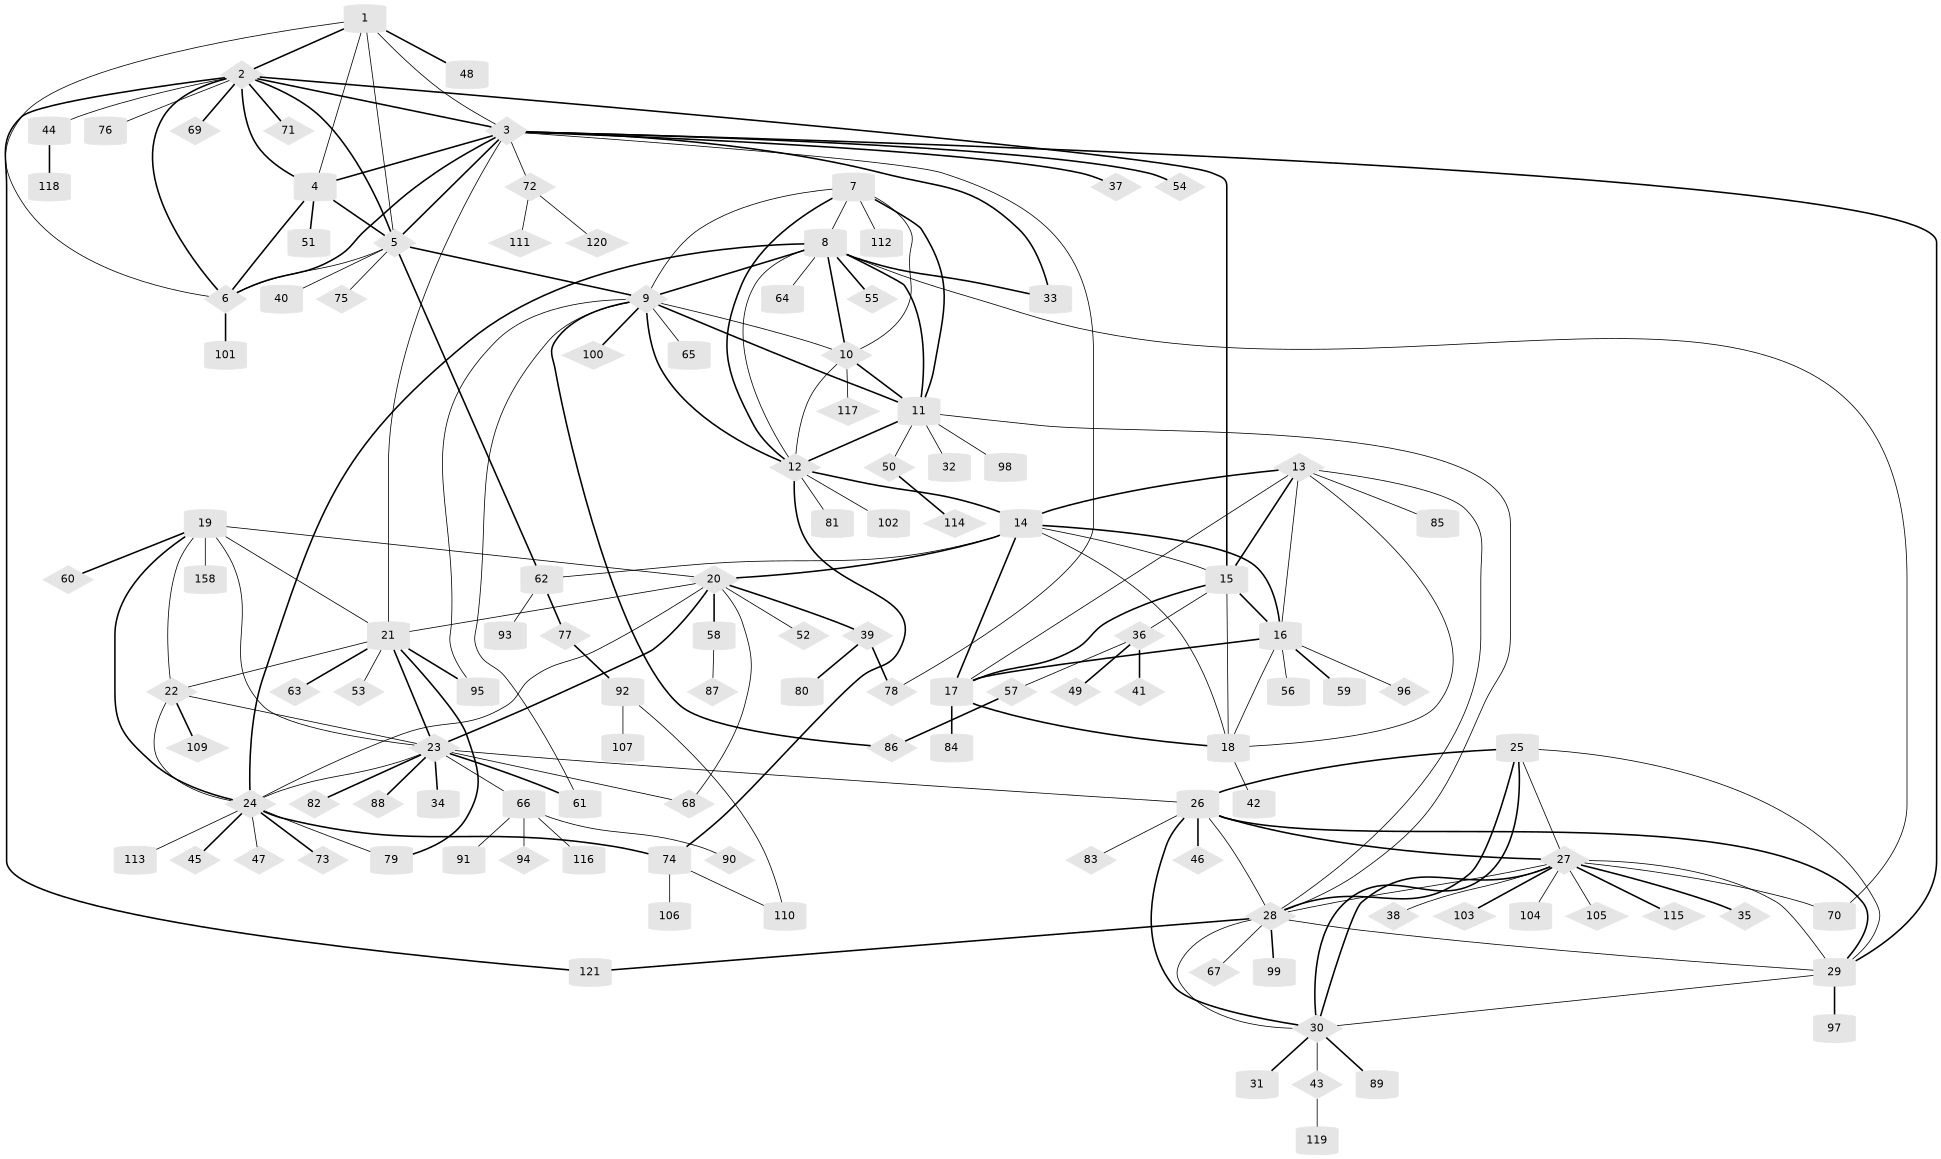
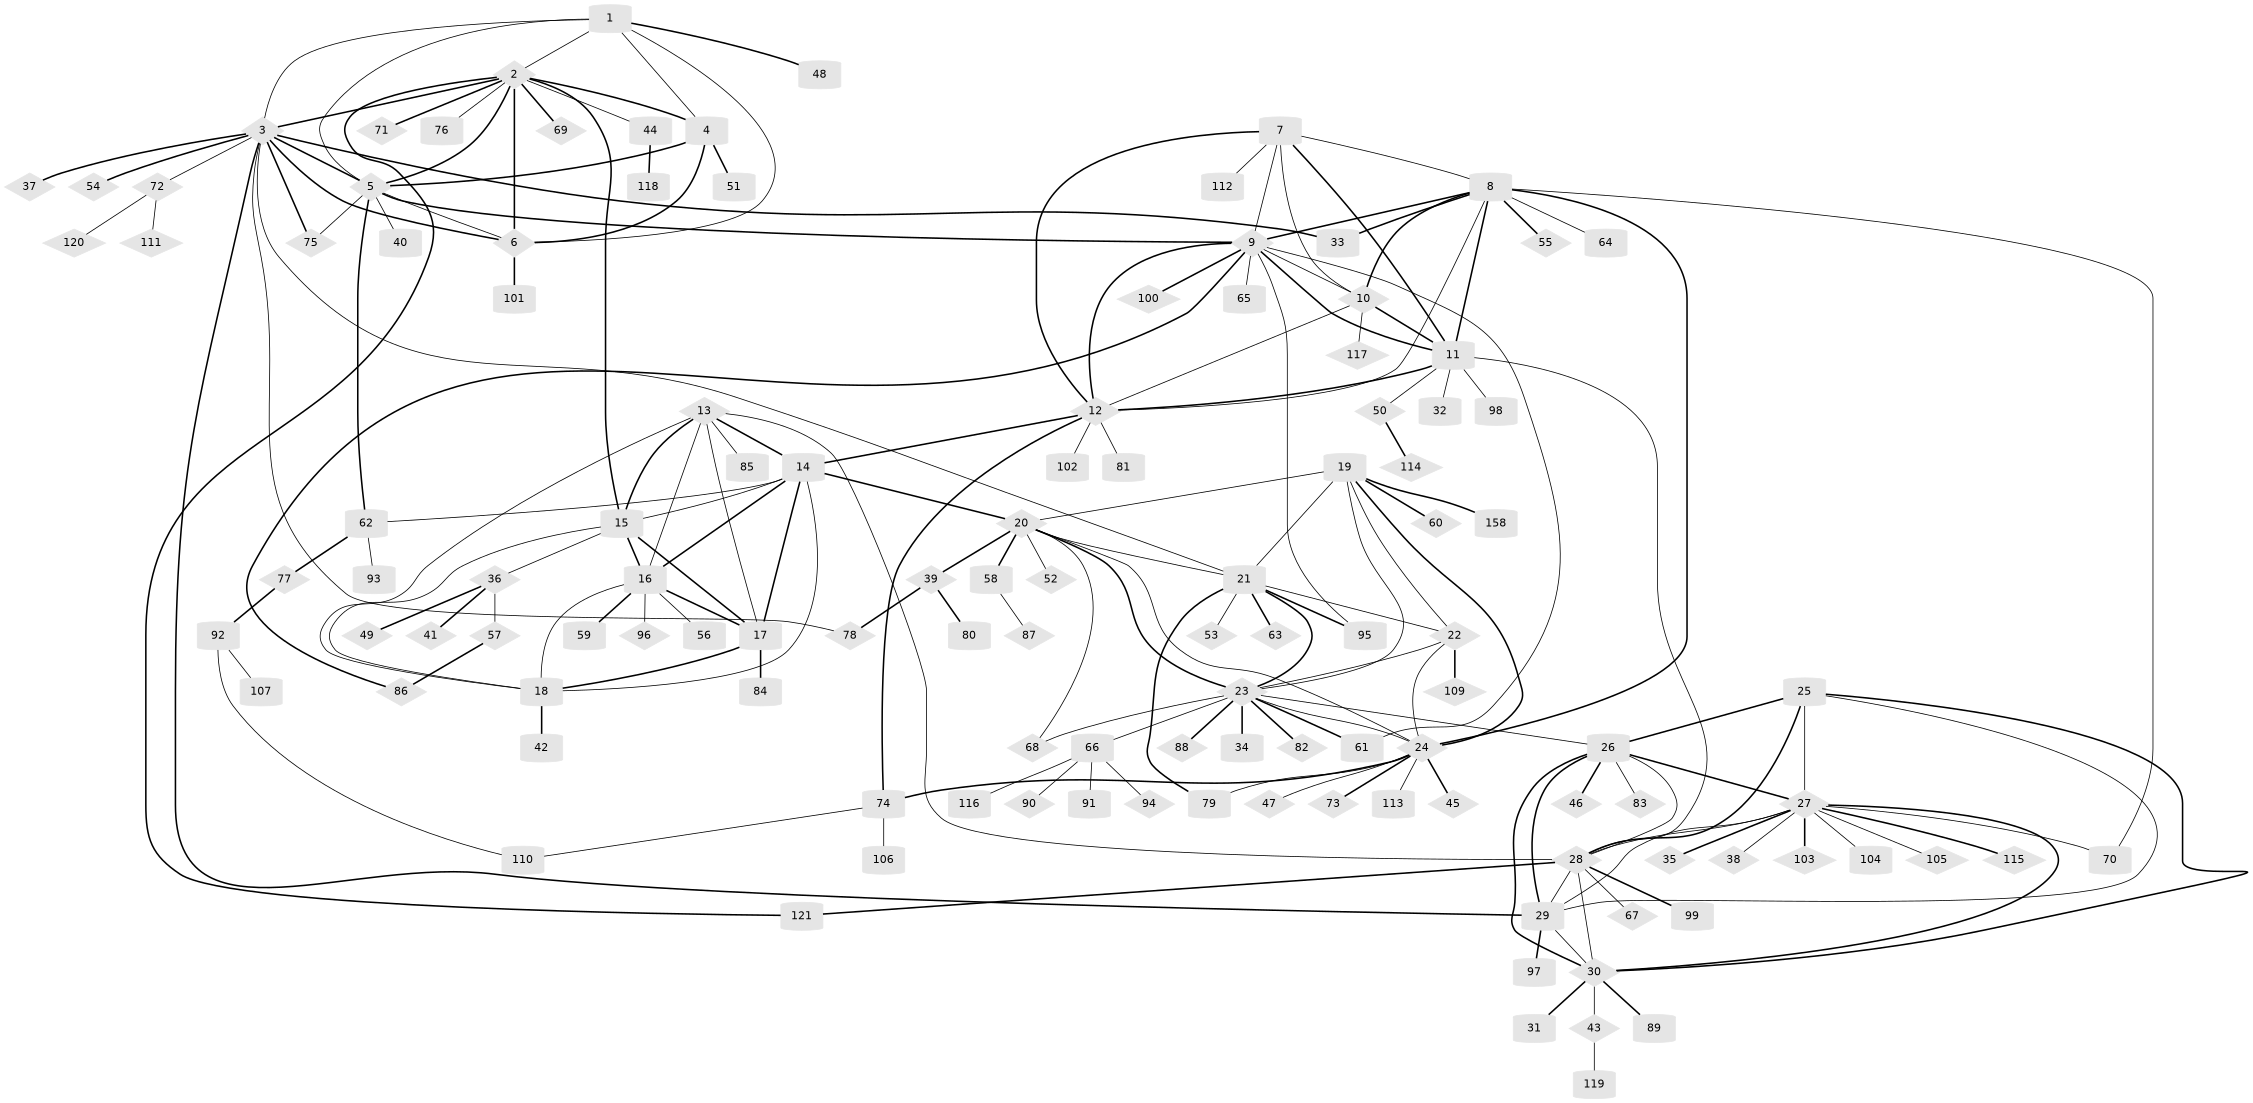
(299, 49) -> (557, 50)
(415, 158) -> (287, 187)
(205, 552) -> (1421, 496)
(1241, 776) -> (542, 720)
